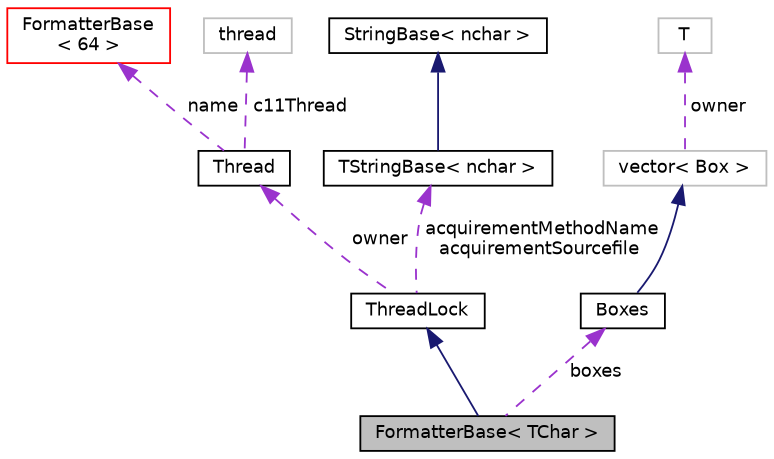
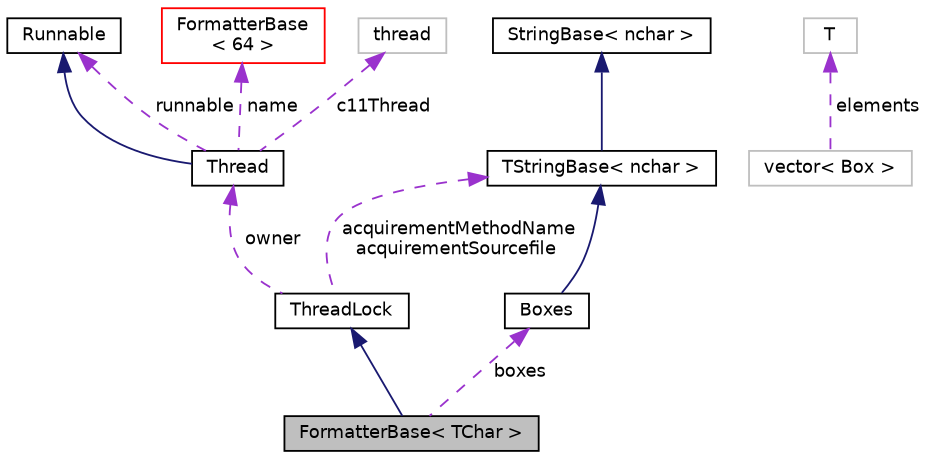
none -> (64, 36)
(716, 107) -> (875, 107)
(663, 251) -> (587, 252)
